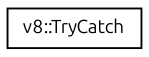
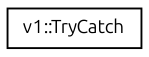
(75, 28) -> (75, 28)
